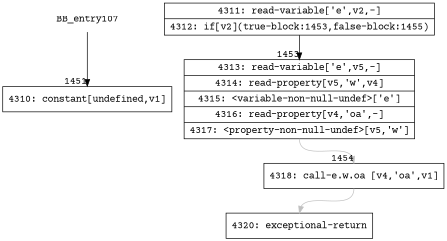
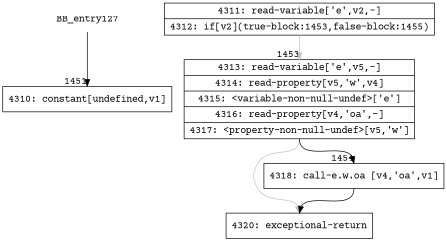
(87, 19) -> (87, 19)
(299, 44) -> (299, 44)
(323, 151) -> (323, 151)
none -> (254, 173)
(330, 201) -> (330, 201)
